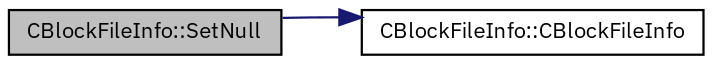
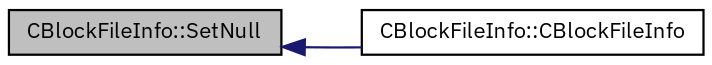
(311, 17) -> (333, 47)
